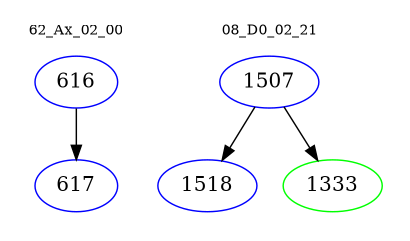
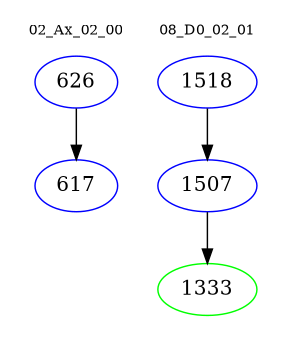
(76, 31) -> (76, 31)
(270, 31) -> (207, 31)
(76, 82) -> (76, 82)
(242, 127) -> (207, 127)
